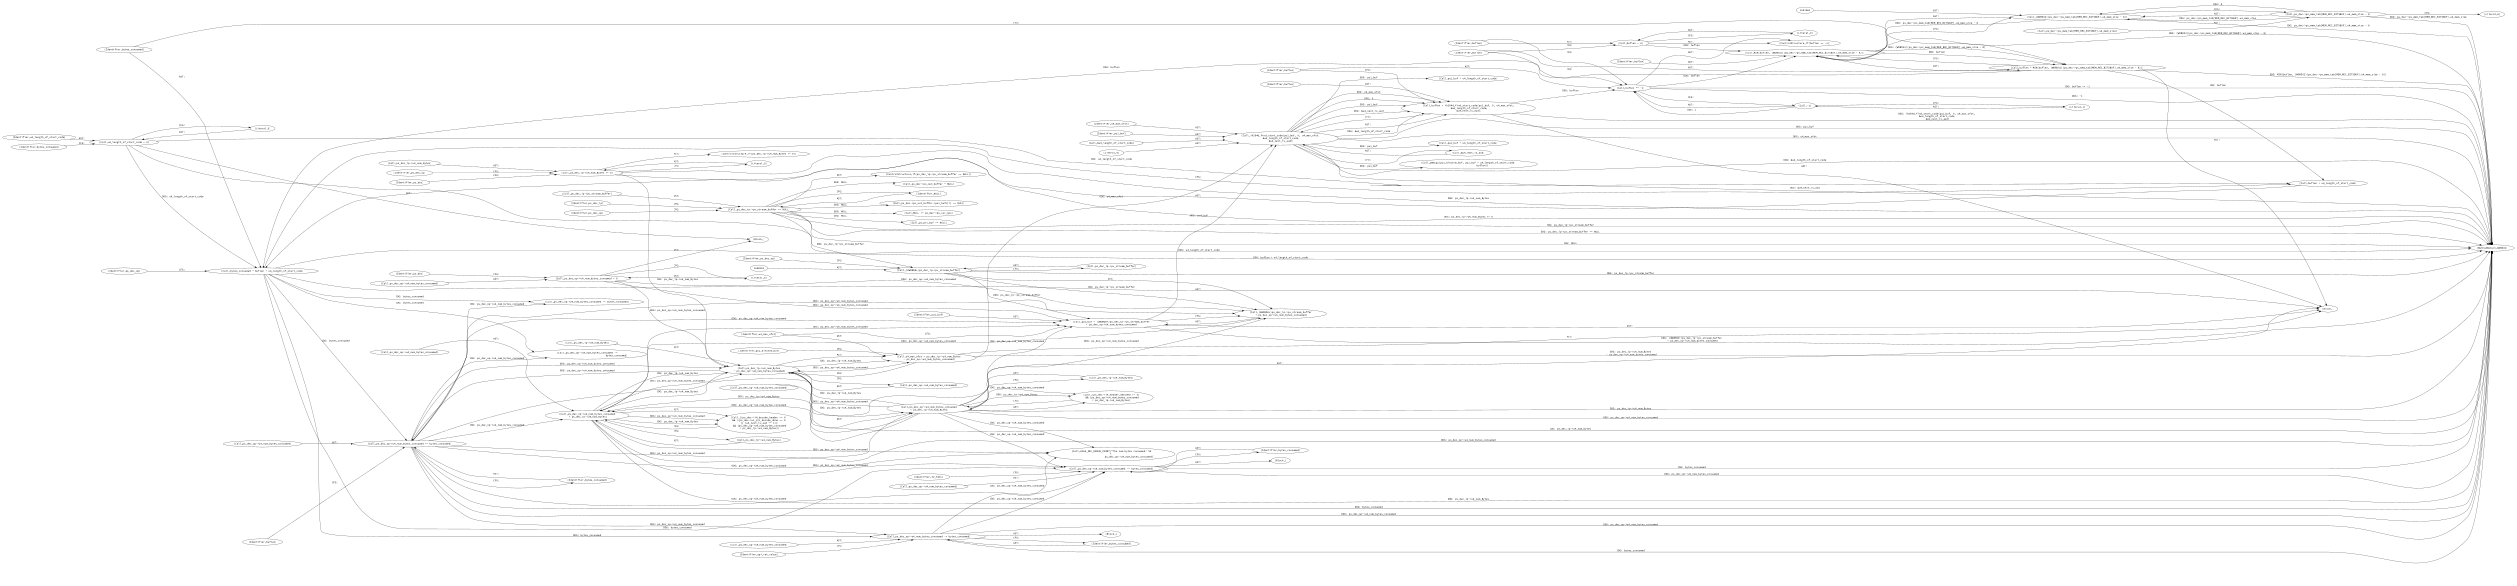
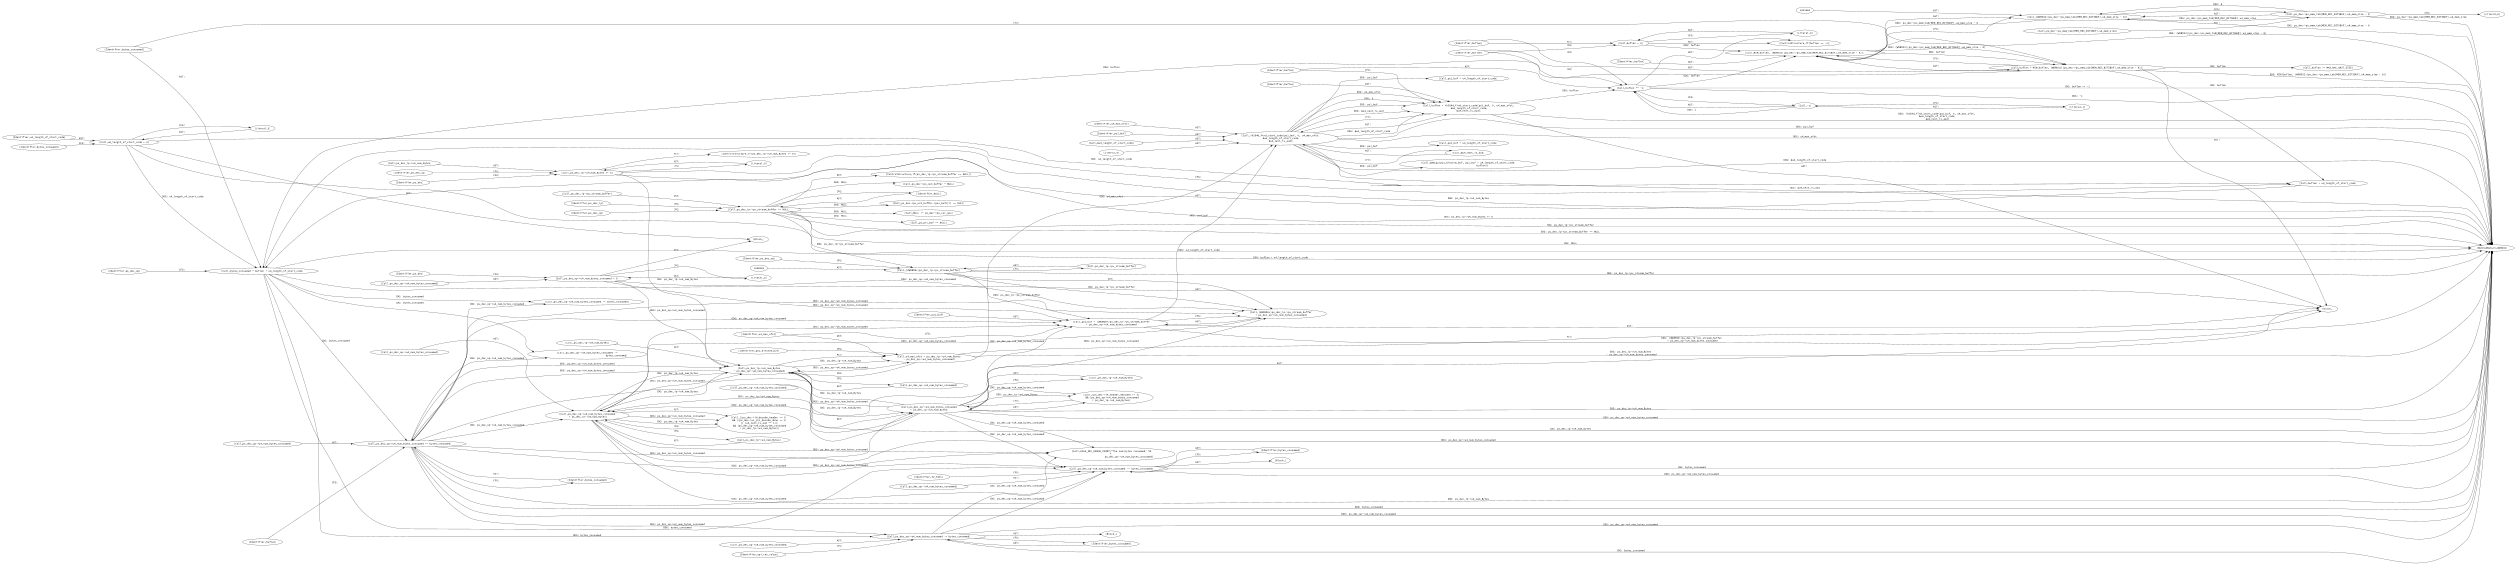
none -> (2328, 68)
